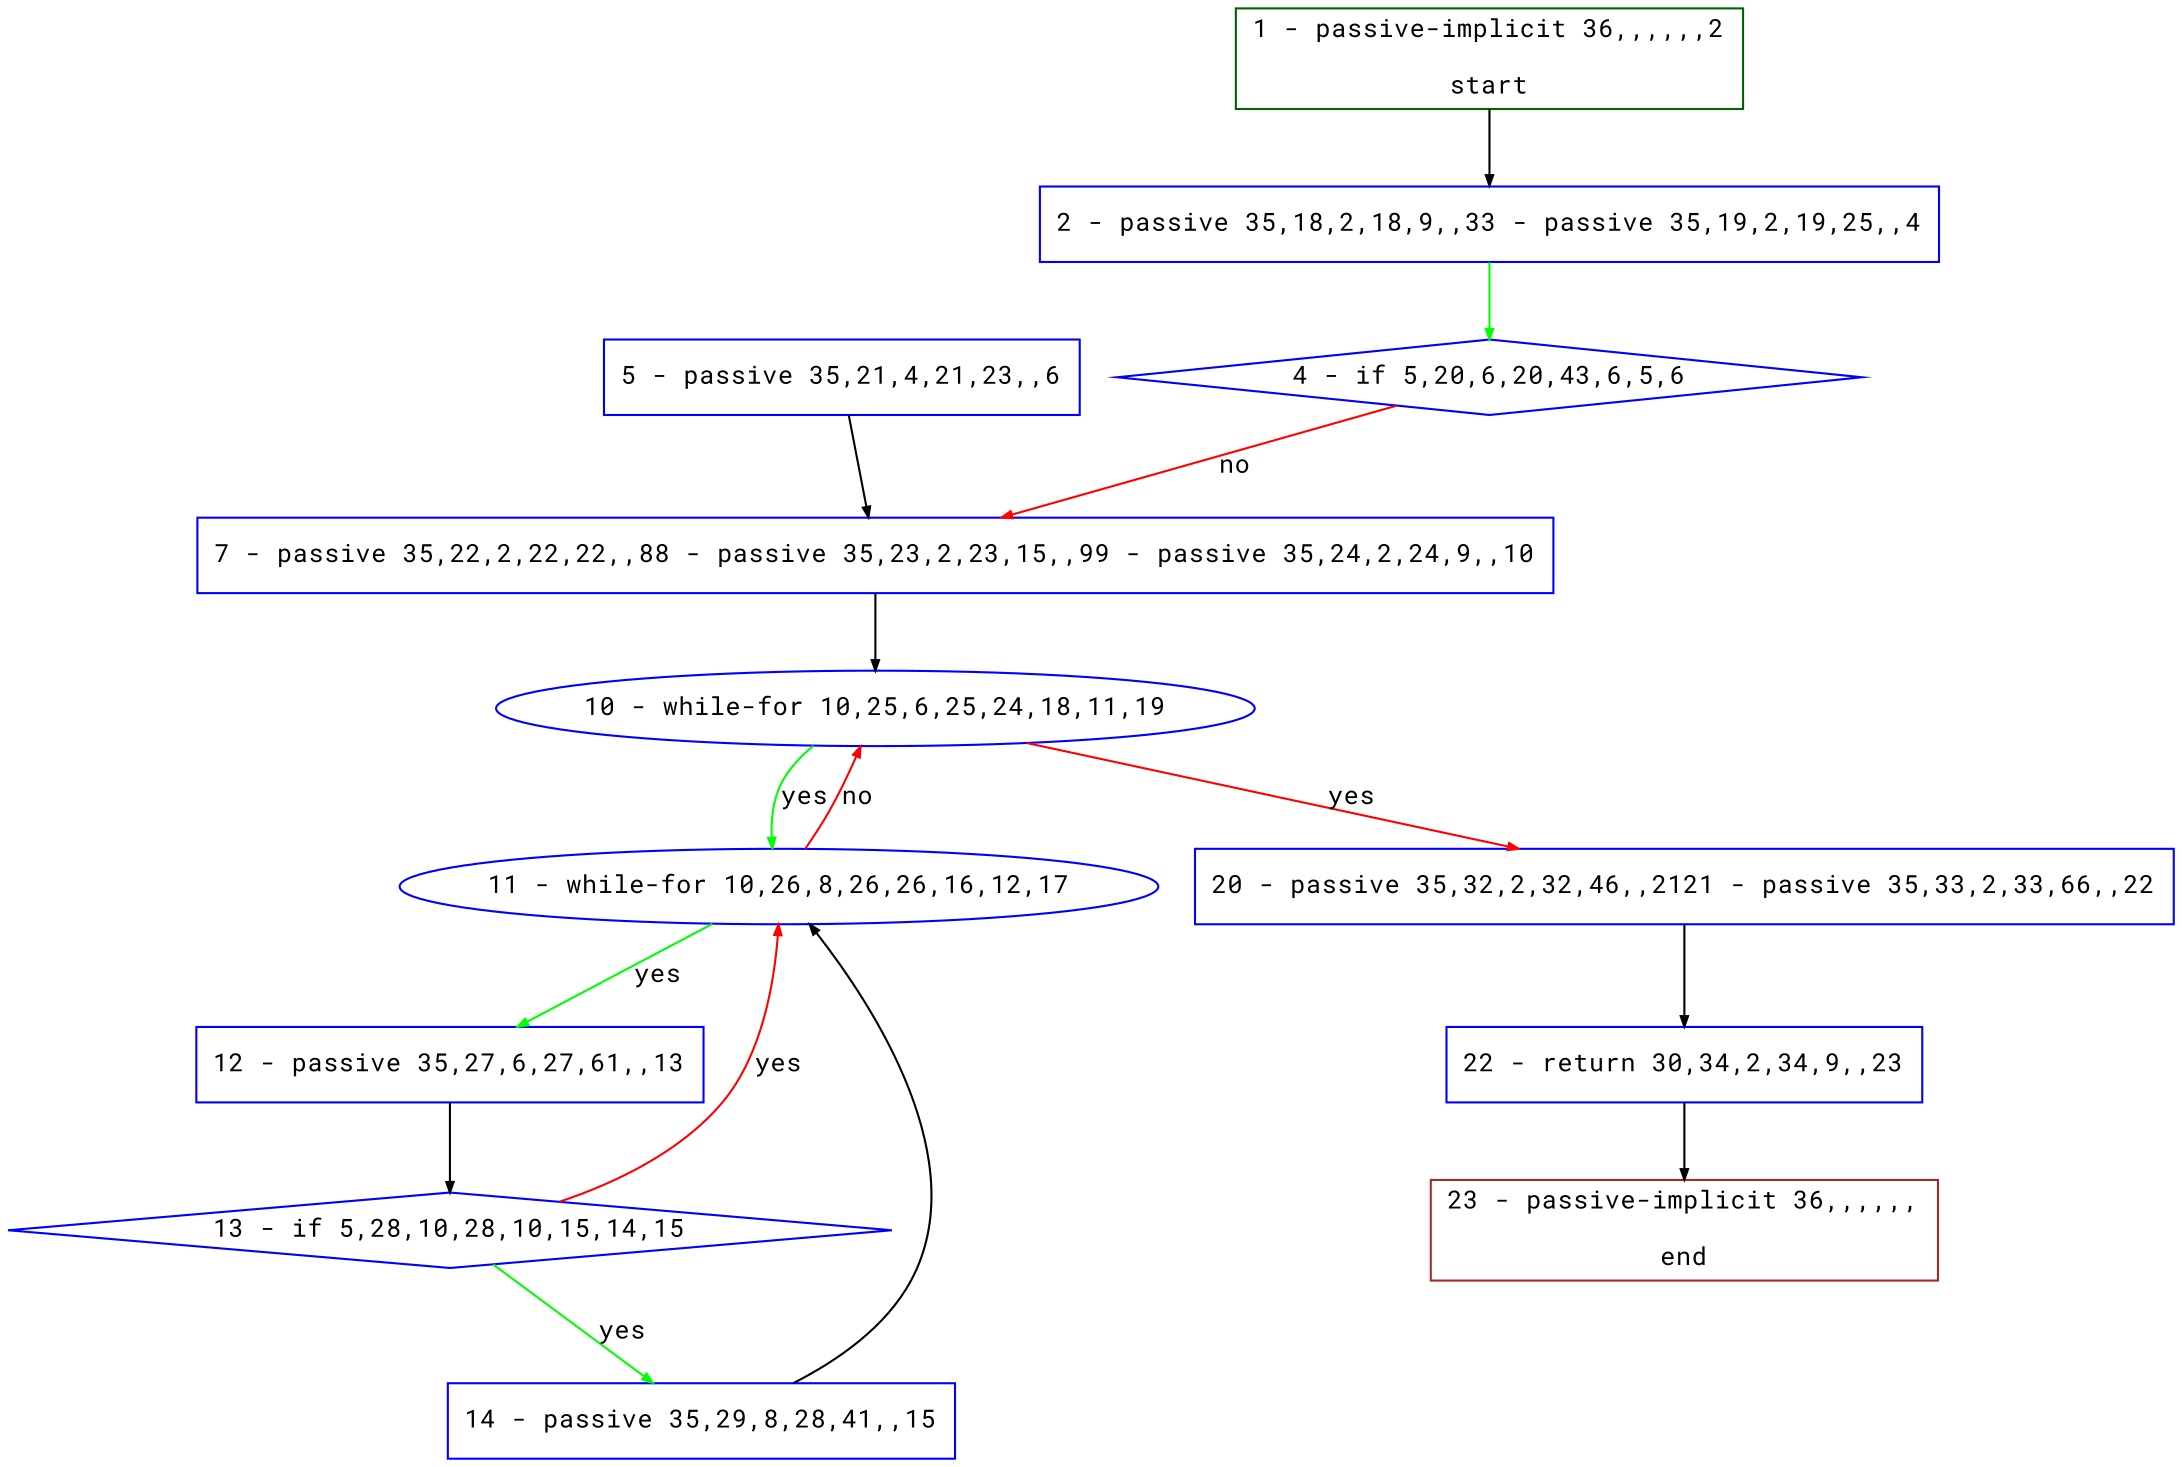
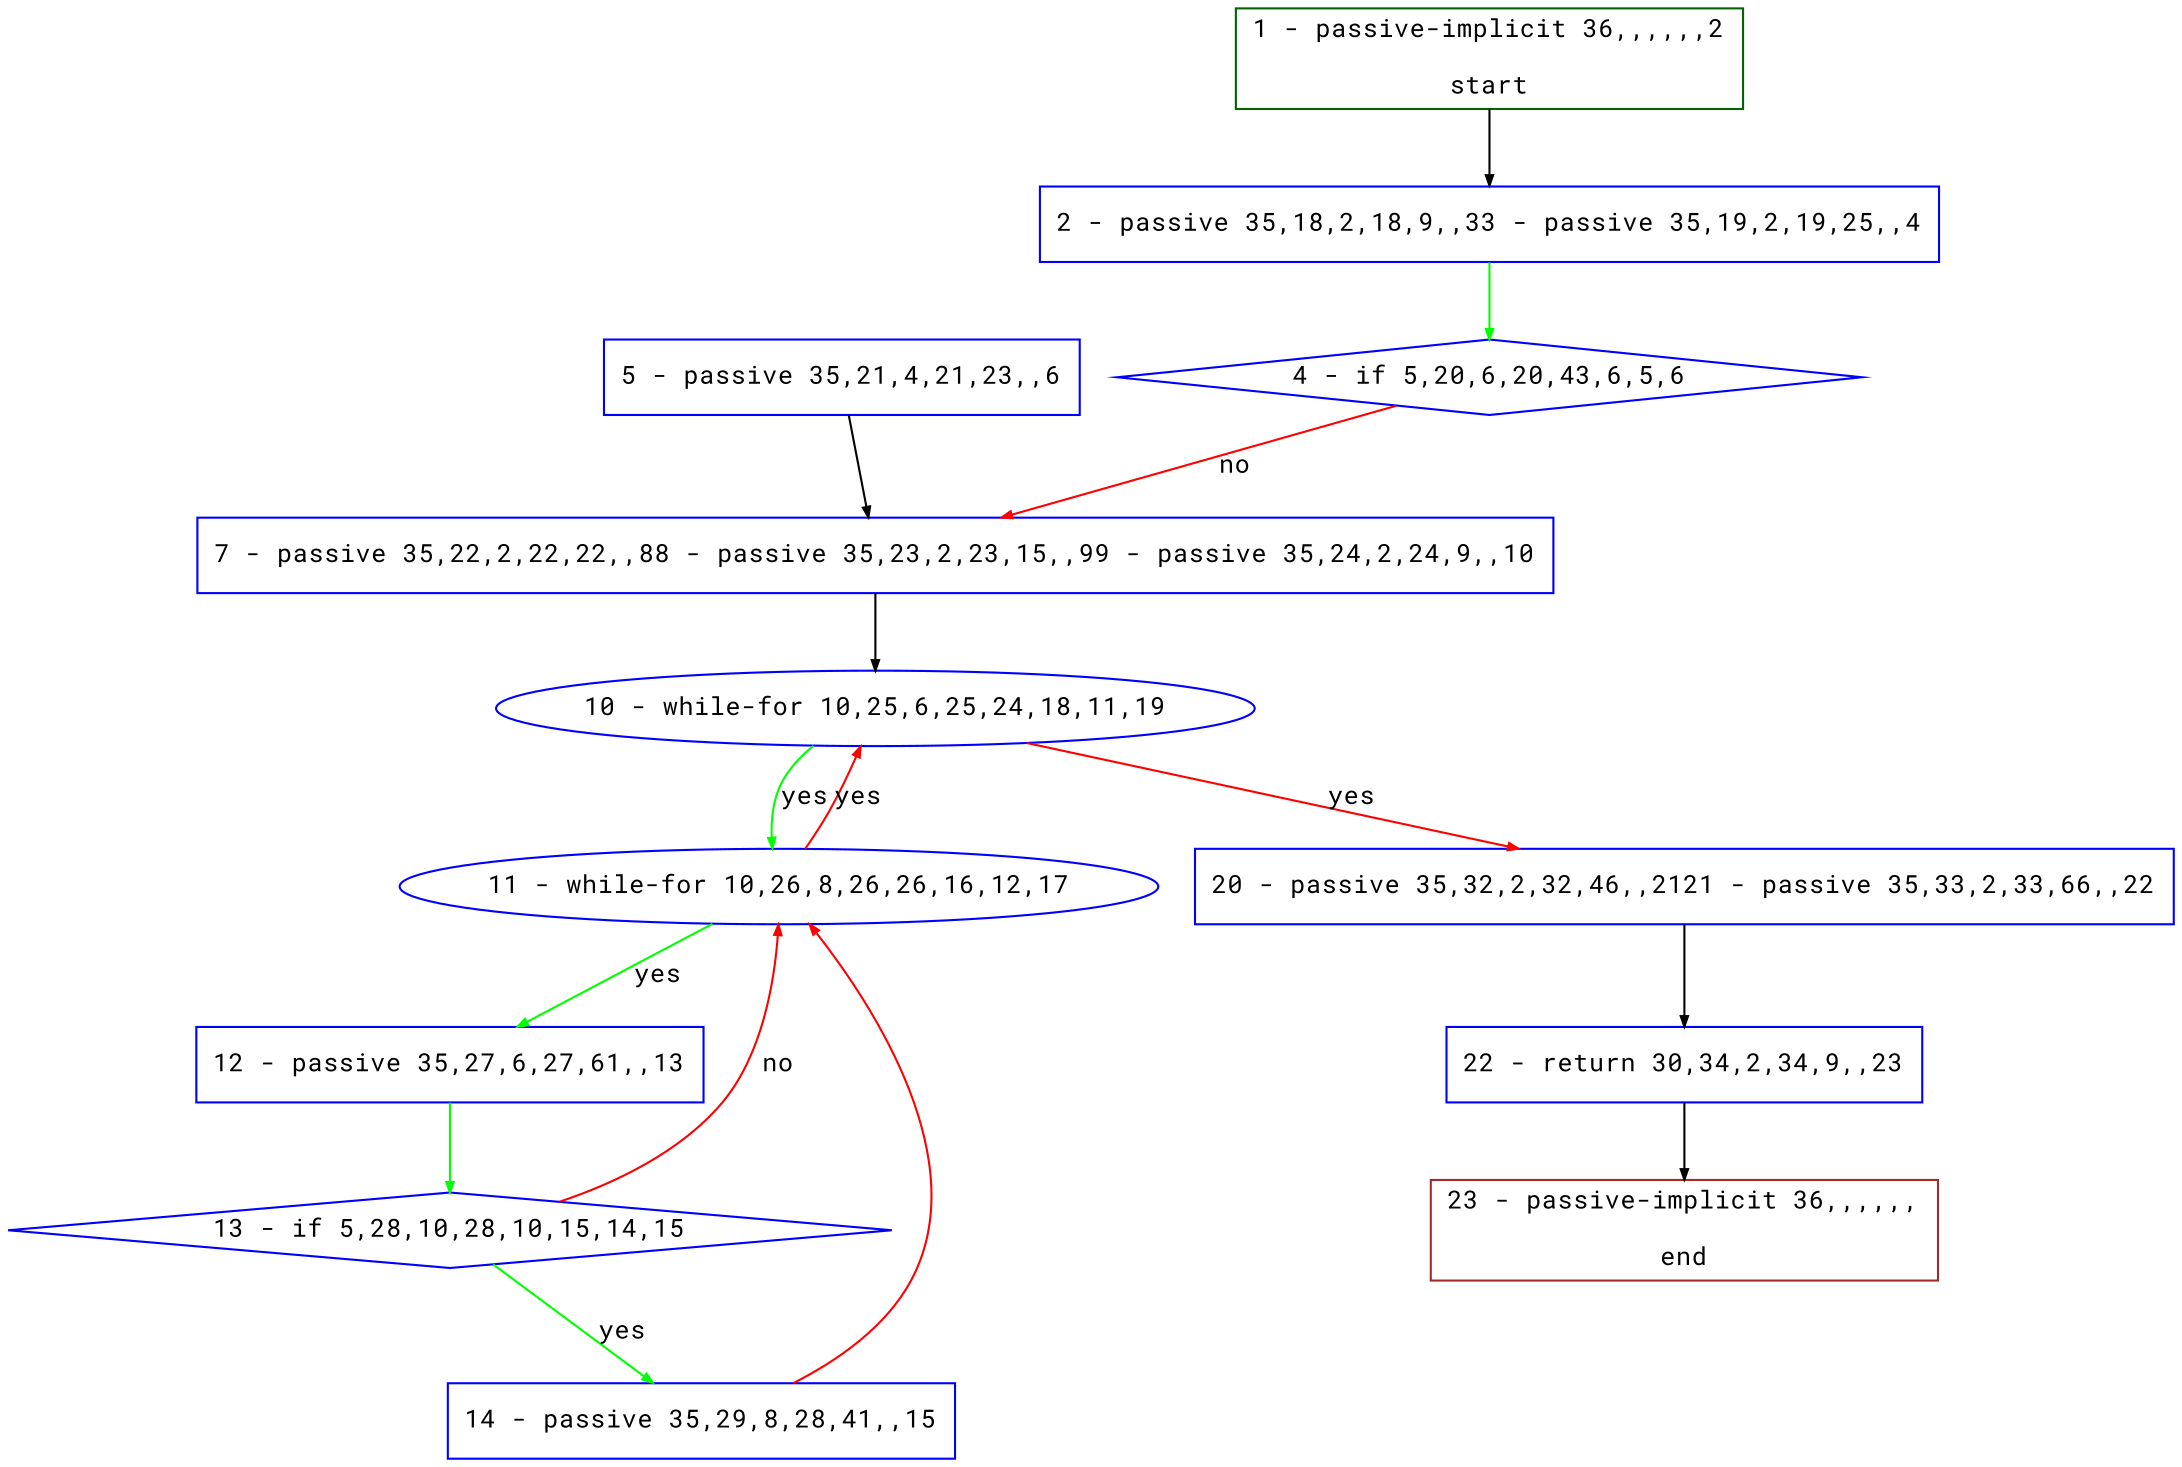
(859, 797) -> (859, 797)
(779, 1065) -> (779, 1065)
(450, 1142) -> (450, 1142)
(929, 1173) -> (929, 1173)
